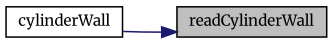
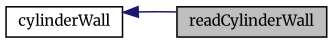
(142, 32) -> (158, 12)
